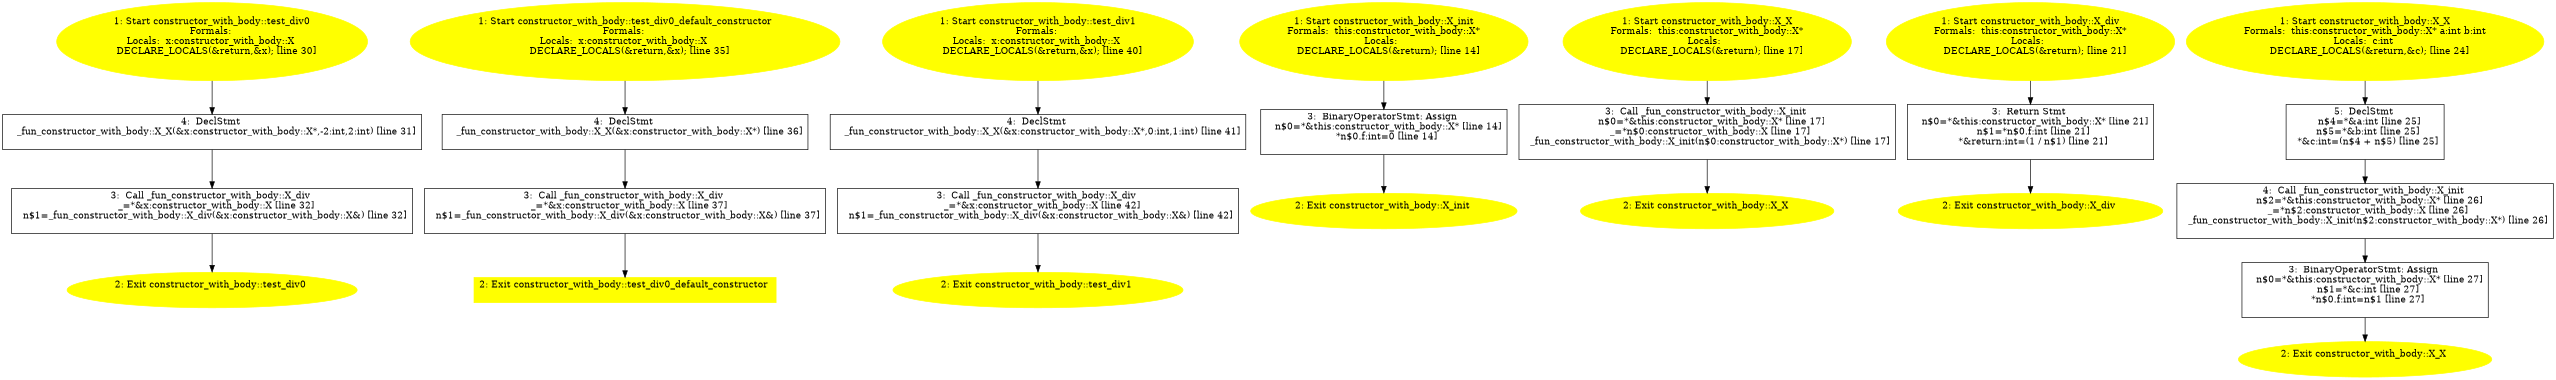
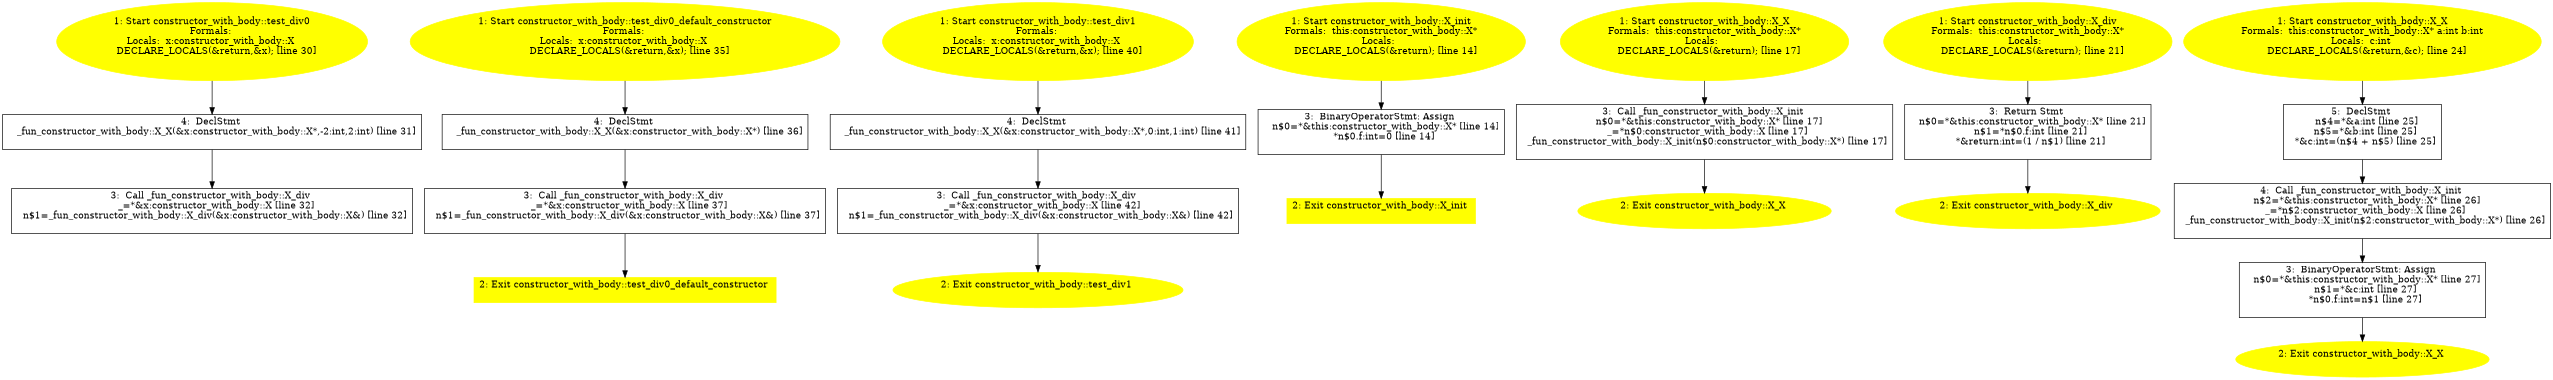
(1384, 211) -> (1381, 211)
(212, 290) -> none
